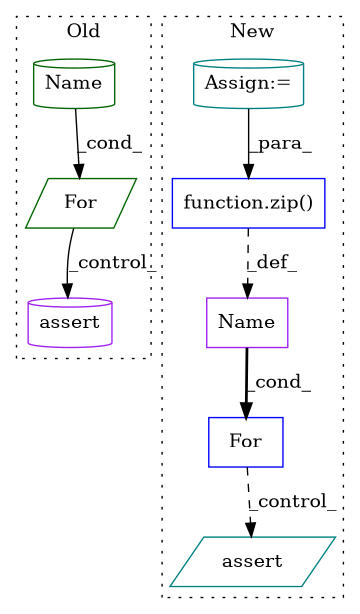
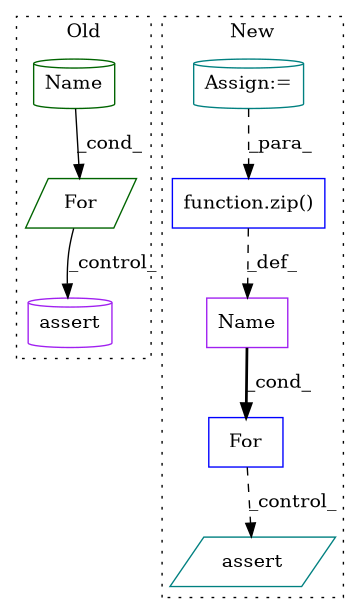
(249, 137) -> (249, 137)
